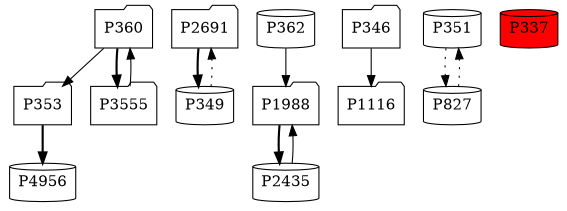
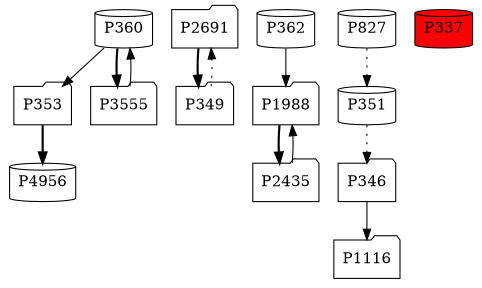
(124, 29) -> (124, 29)
(445, 62) -> (367, 139)
(205, 106) -> (205, 106)
(286, 182) -> (286, 182)
